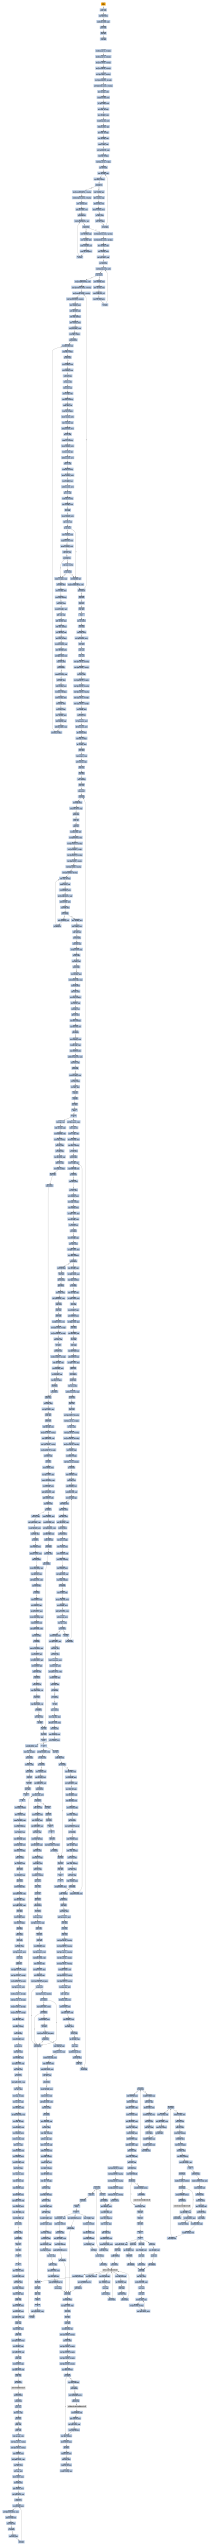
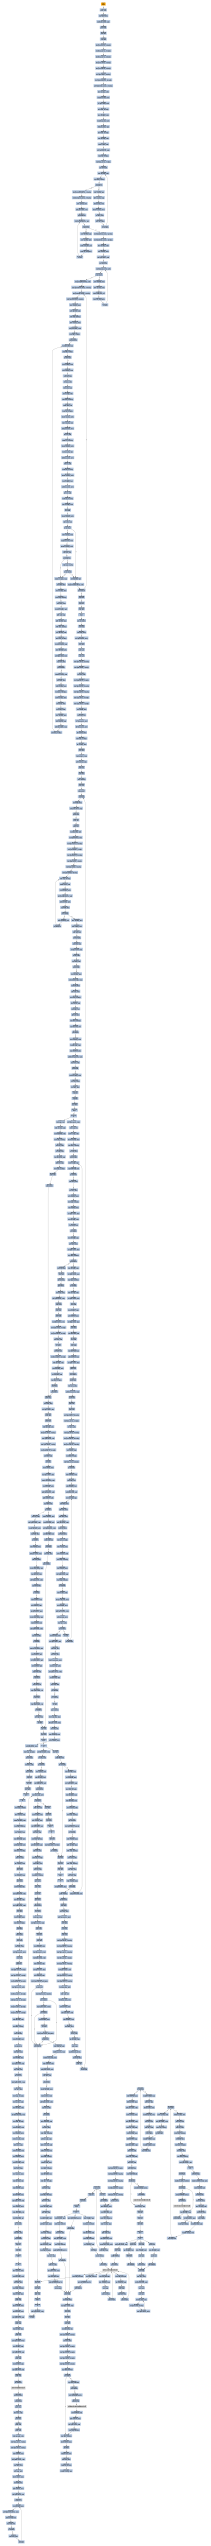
none -> (103, 45)
